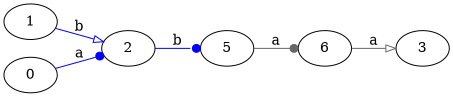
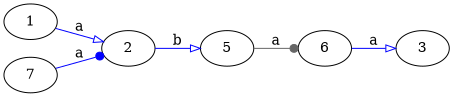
(79, 27) -> (79, 27)
(173, 48) -> (173, 48)
(369, 48) -> (369, 48)
(31, 75) -> (31, 75)
